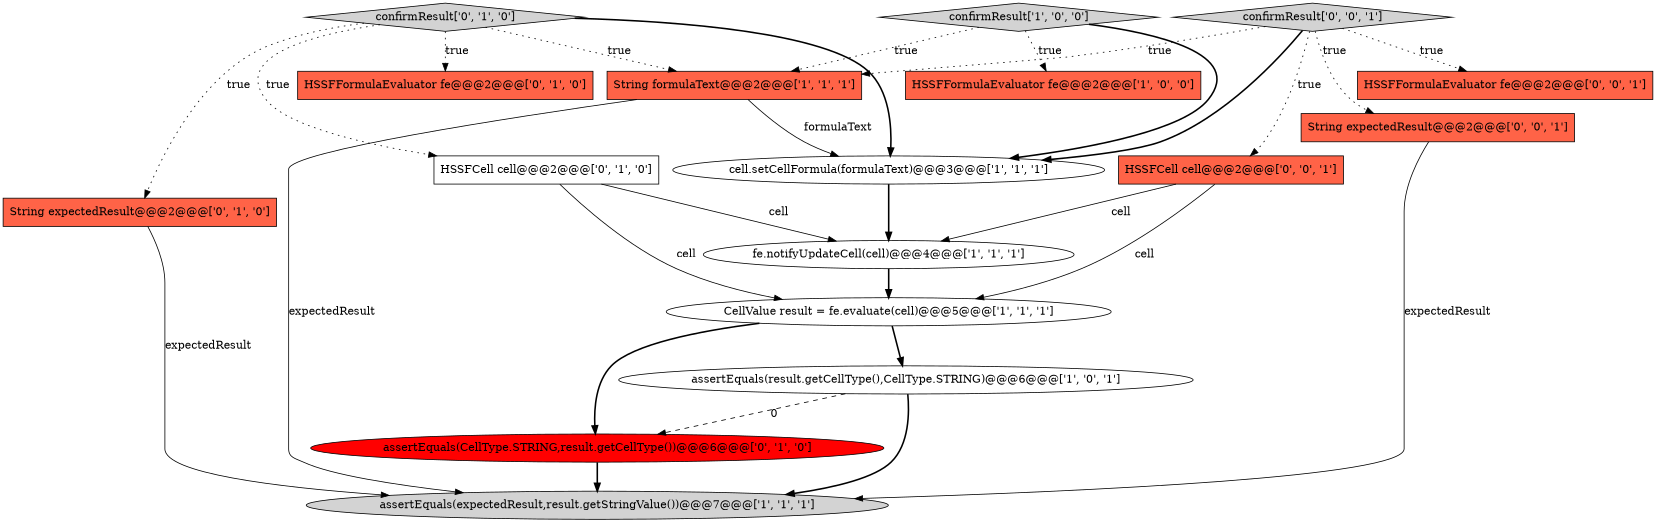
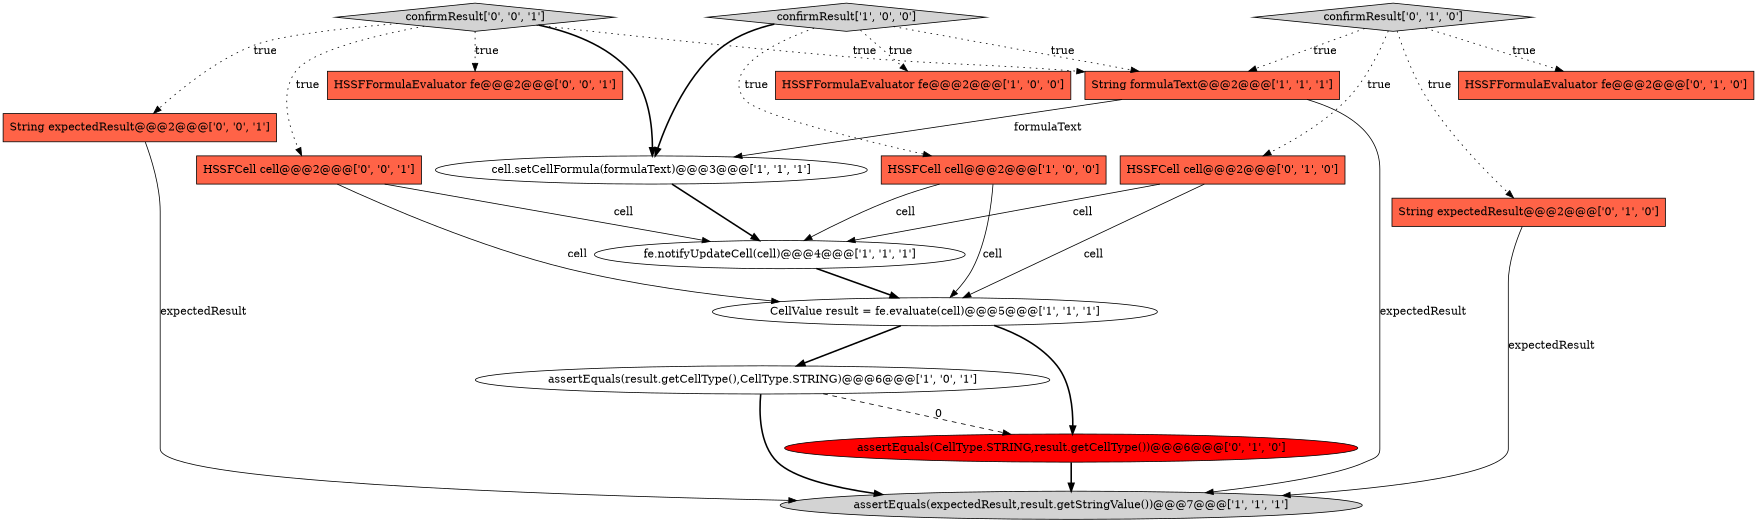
(766, 35) -> none
(546, 170) -> (1233, 170)
none -> (994, 170)
